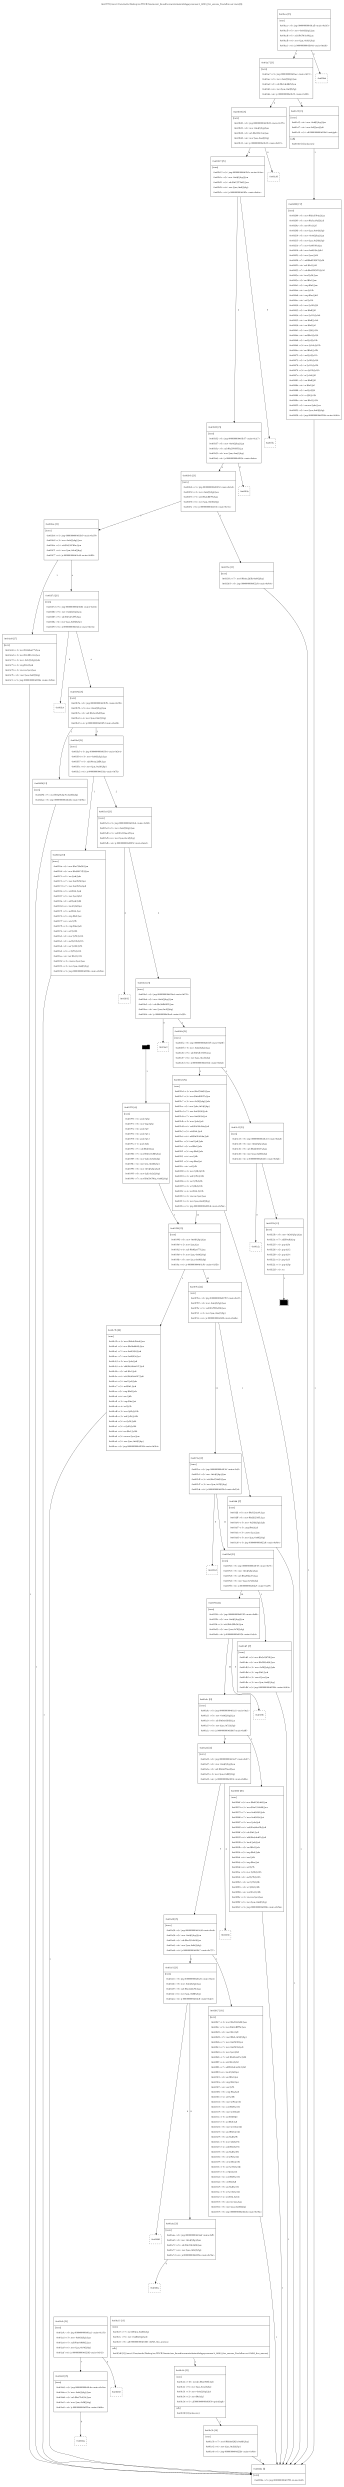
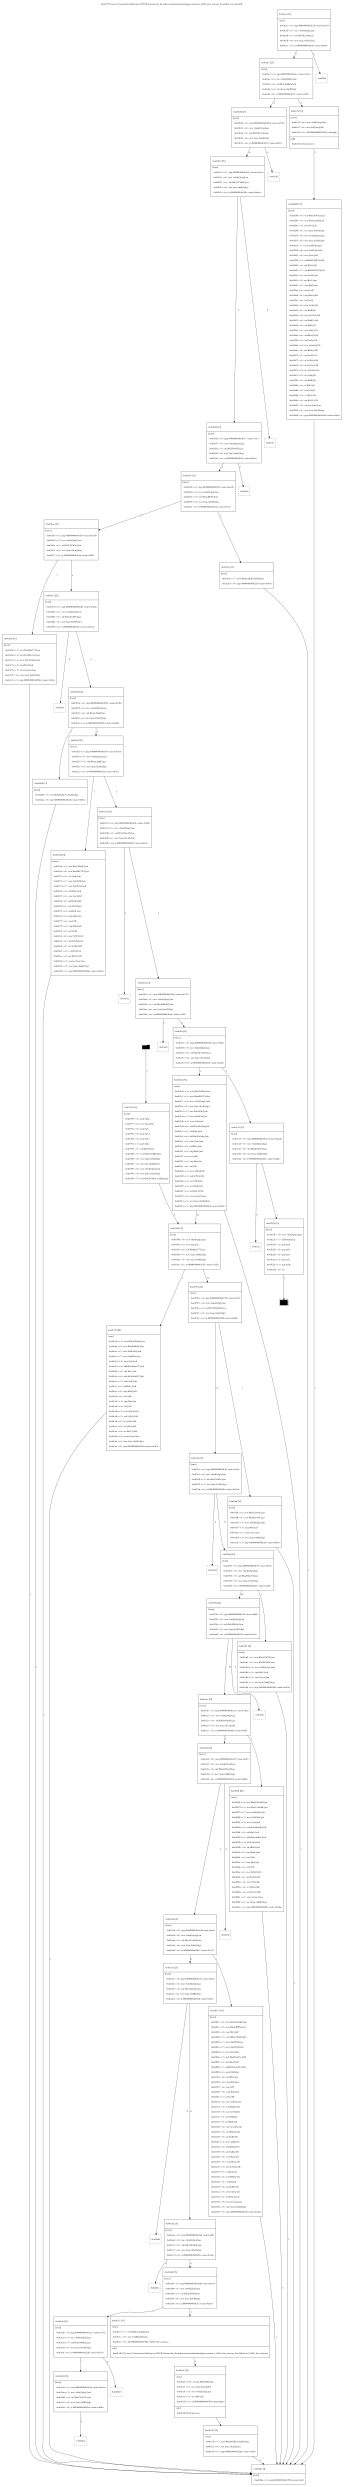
none -> (190, 2288)
